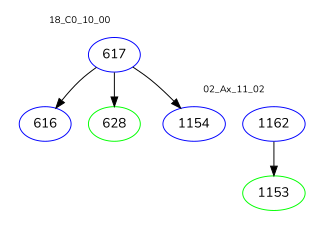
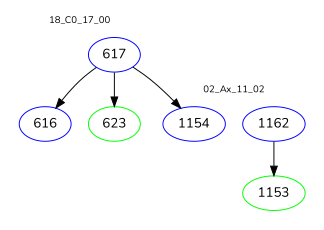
(80, 21) -> (80, 21)
(114, 124) -> (114, 124)
